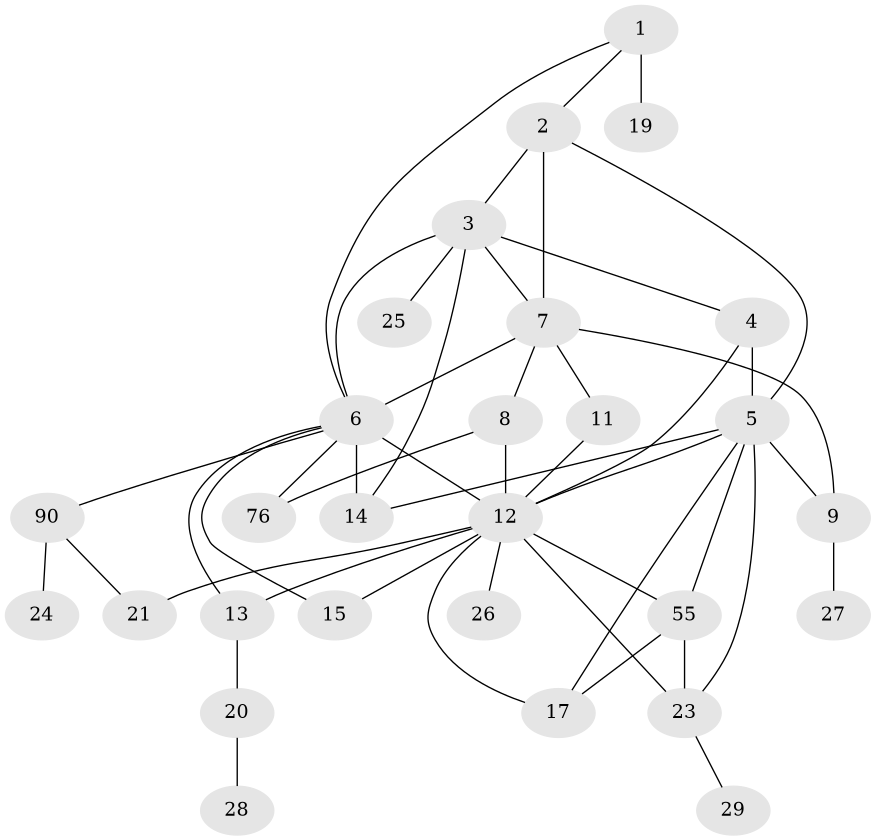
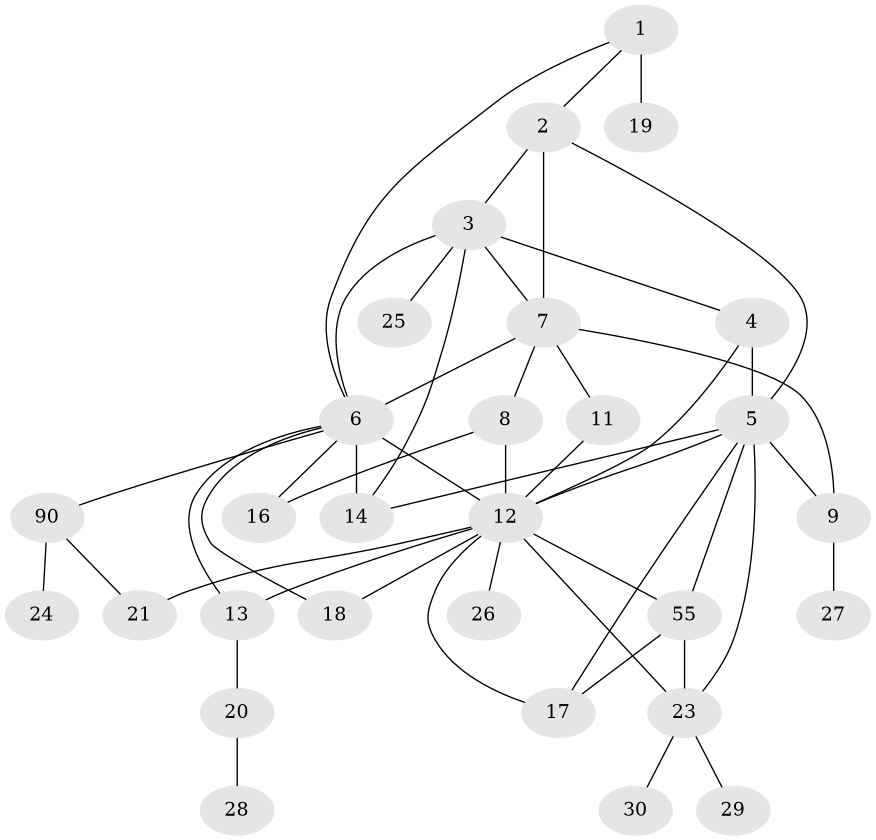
(259, 518) -> (259, 518)
(335, 615) -> (335, 615)
none -> (636, 811)
